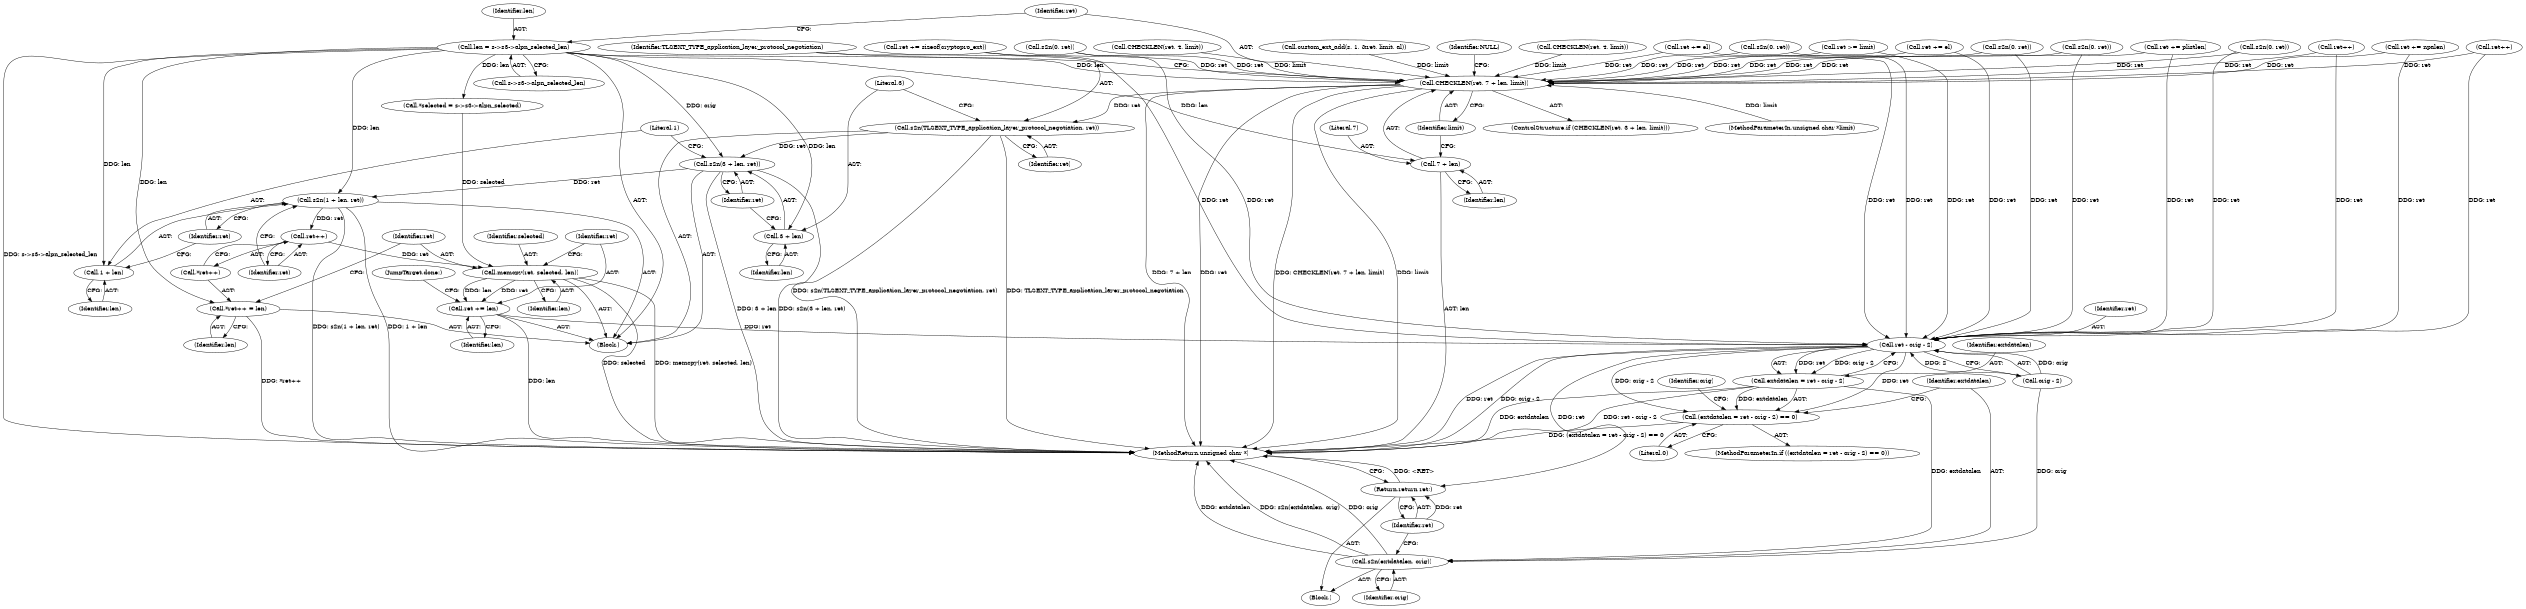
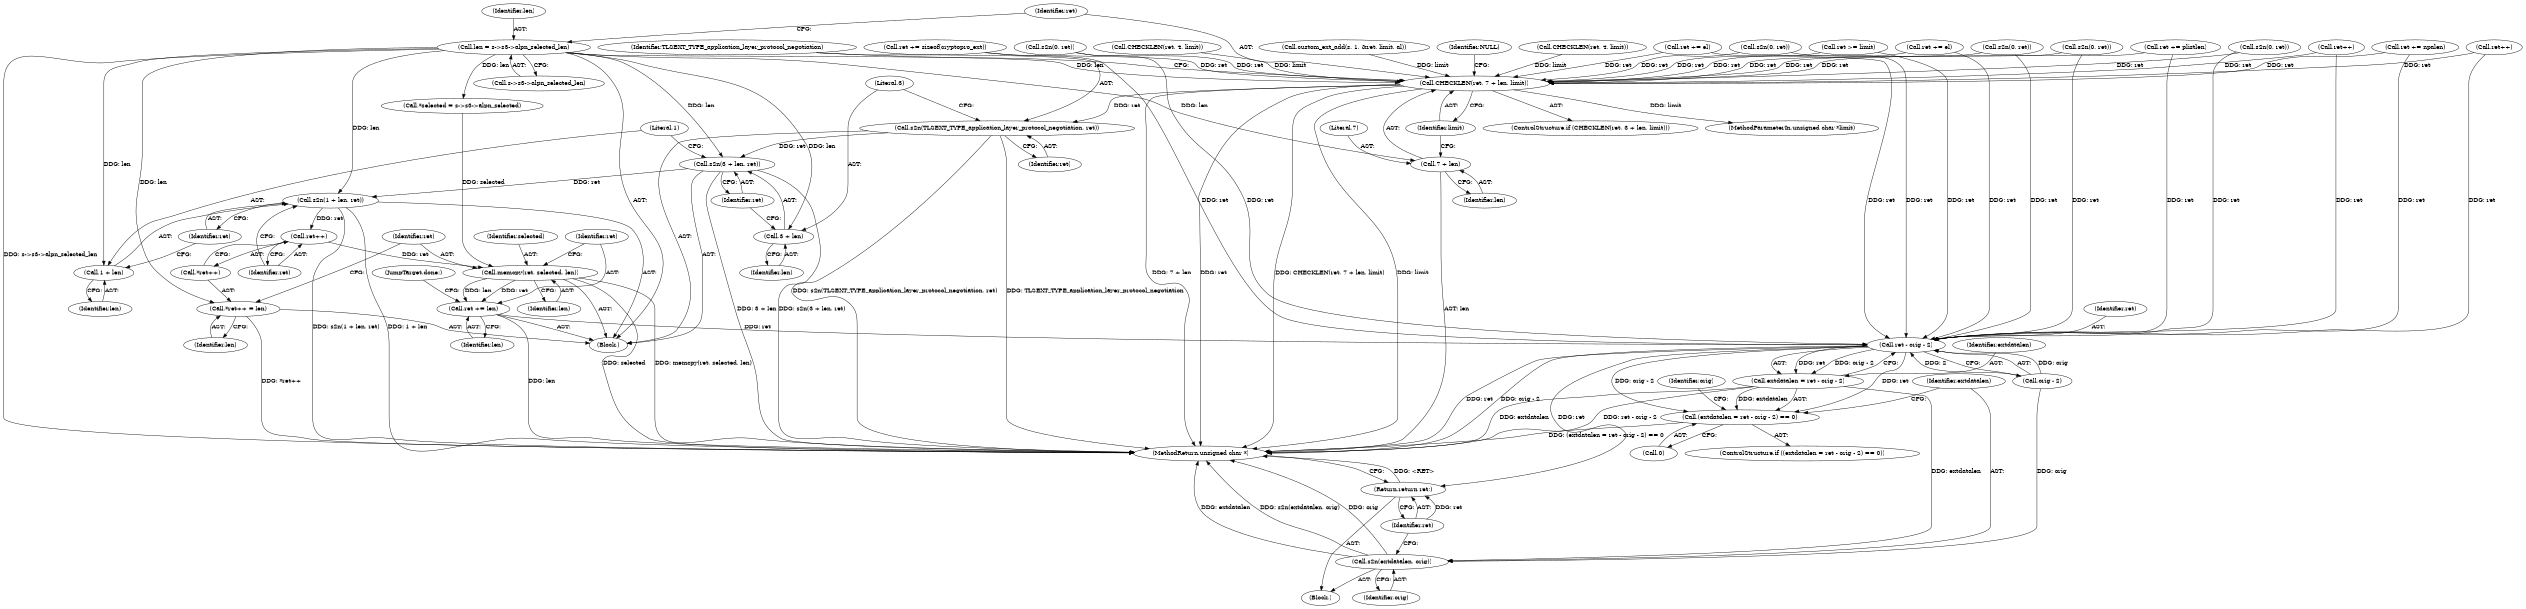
(1663, 95) -> (1621, 109)
(701, 106) -> (701, 106)
(1654, 453) -> (1654, 453)
(1802, 453) -> (1802, 453)
